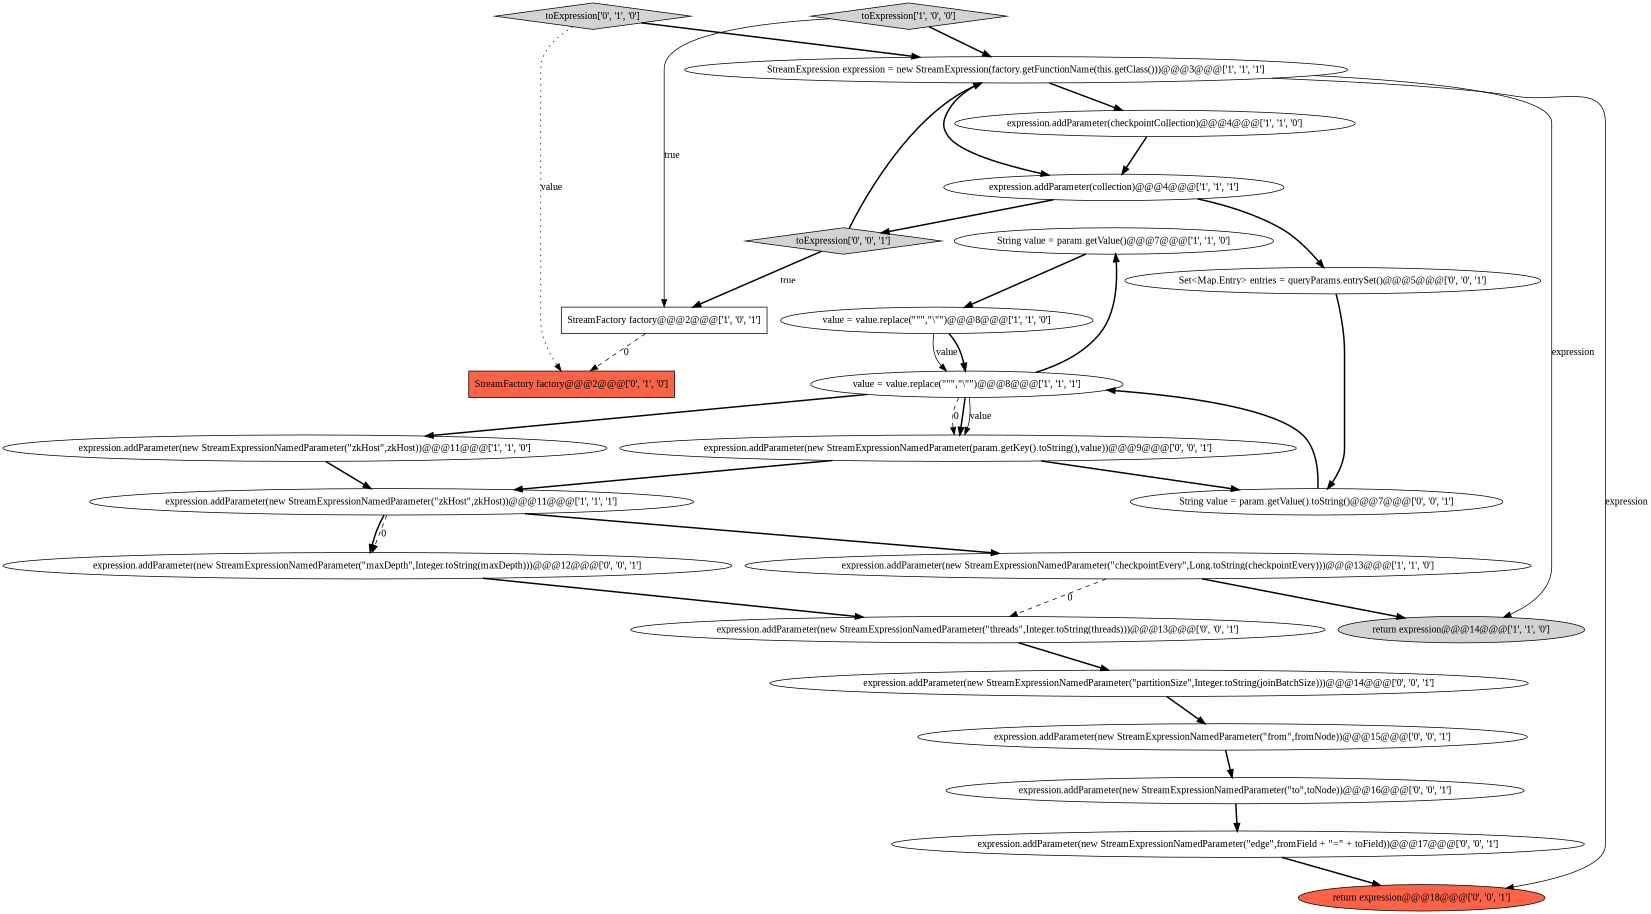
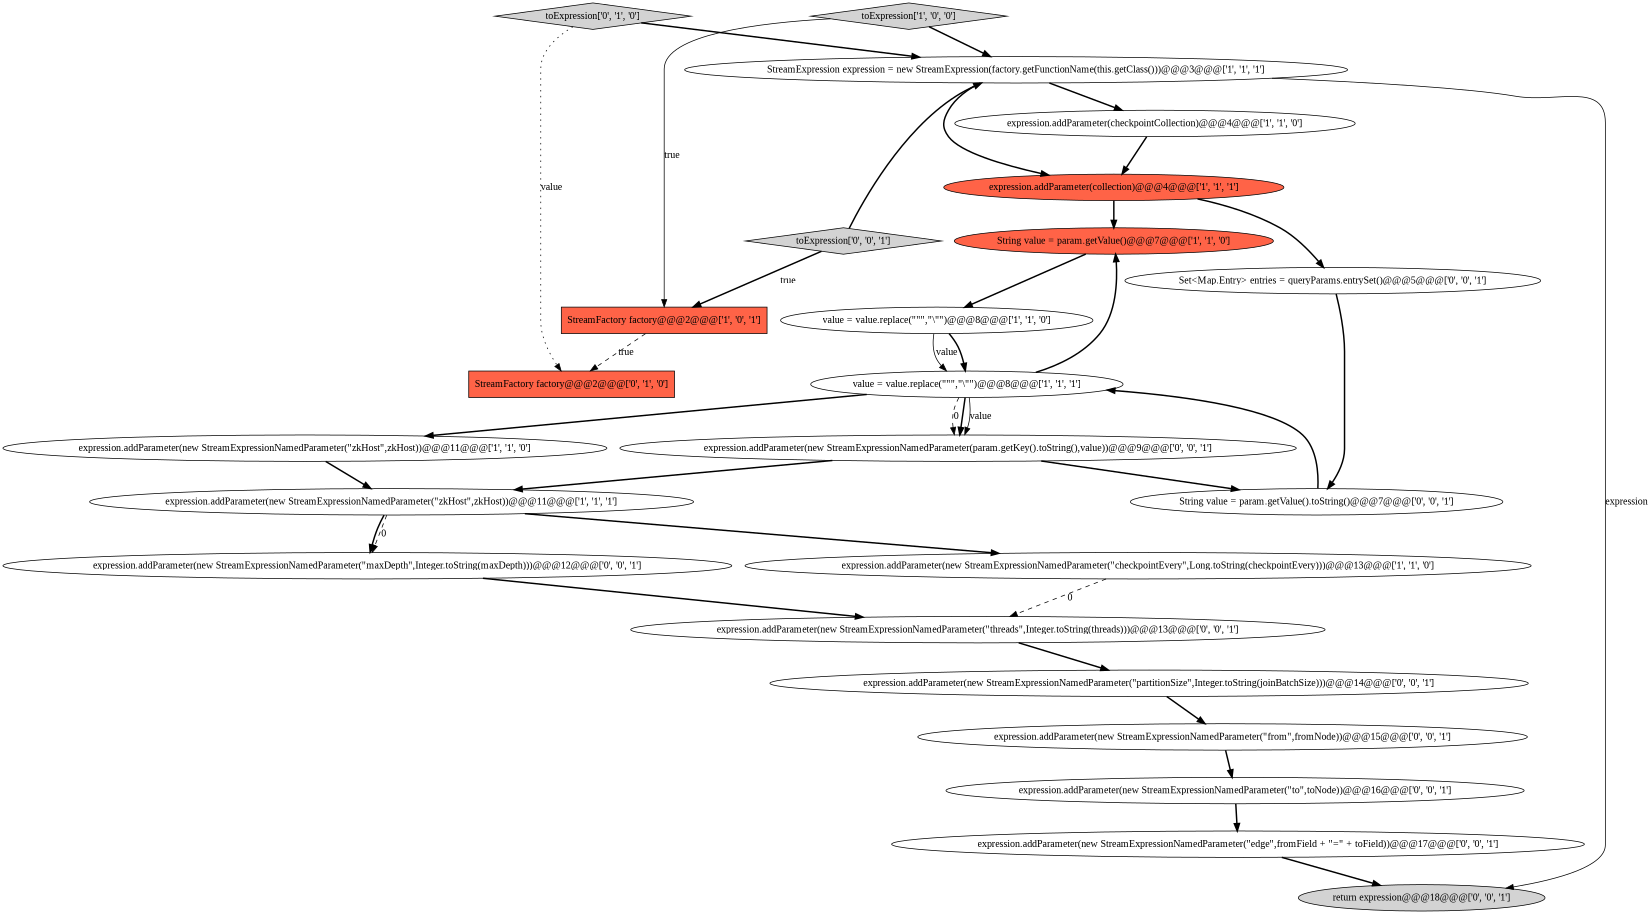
(1114, 187) -> (1114, 187)
(971, 216) -> (1114, 211)
(1114, 241) -> (1114, 241)
(664, 320) -> (664, 320)
(626, 352) -> (626, 352)
(1461, 630) -> none
(1422, 898) -> (1422, 898)
